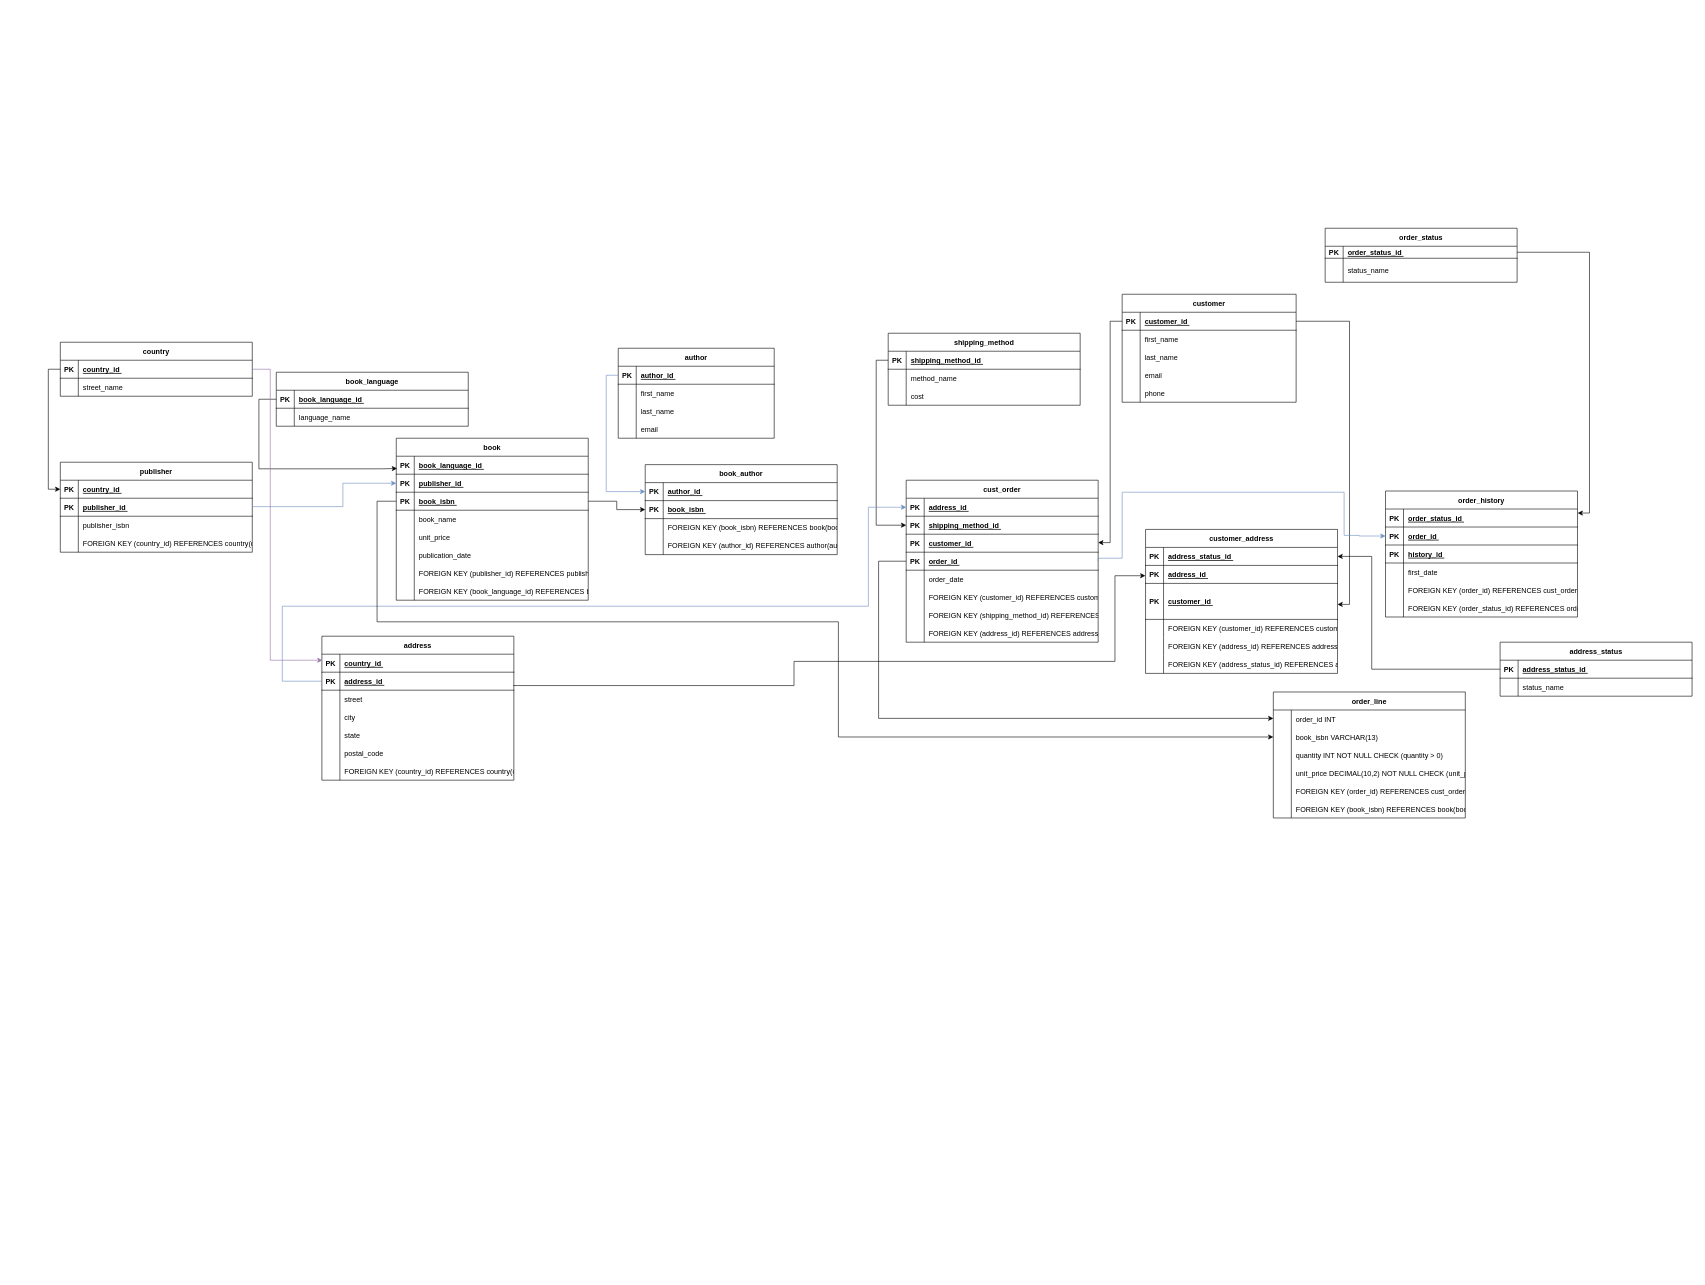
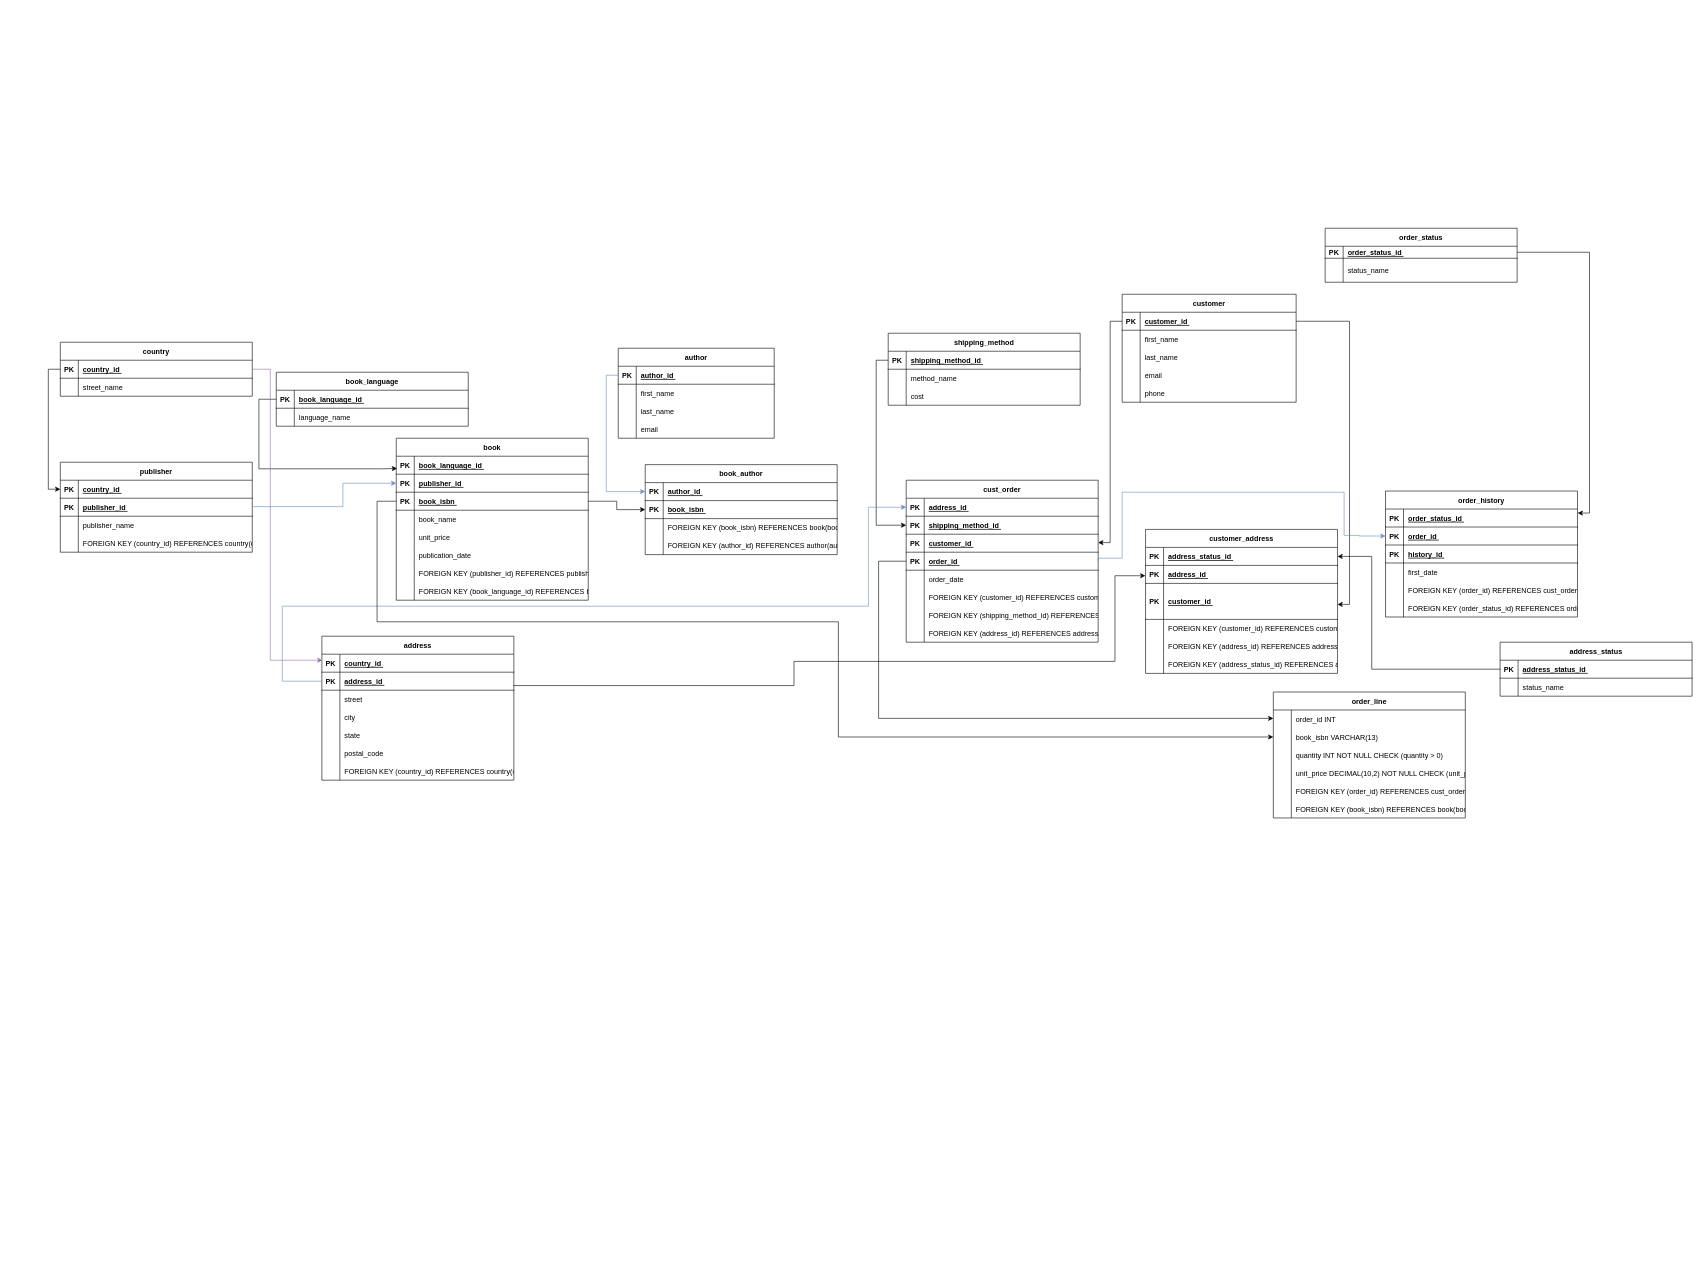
(108, 526) -> (109, 526)
